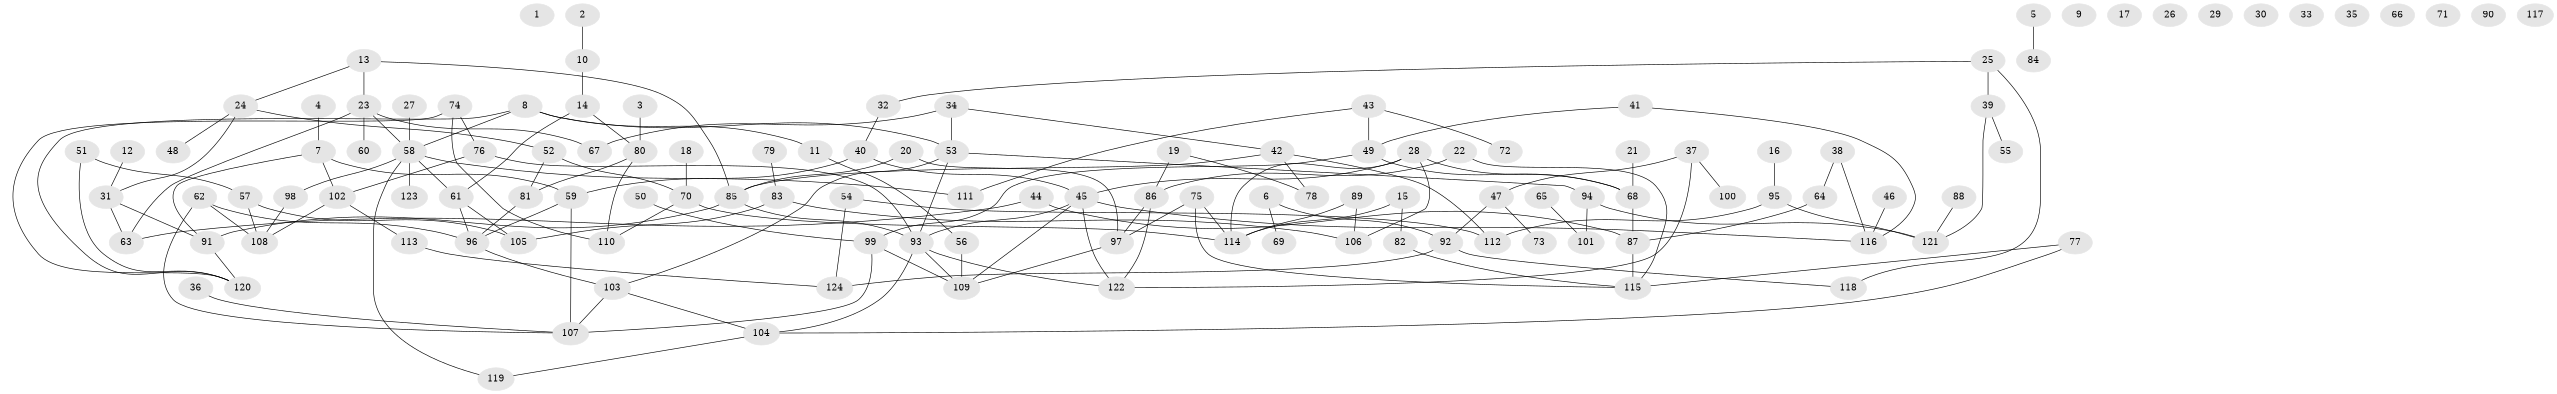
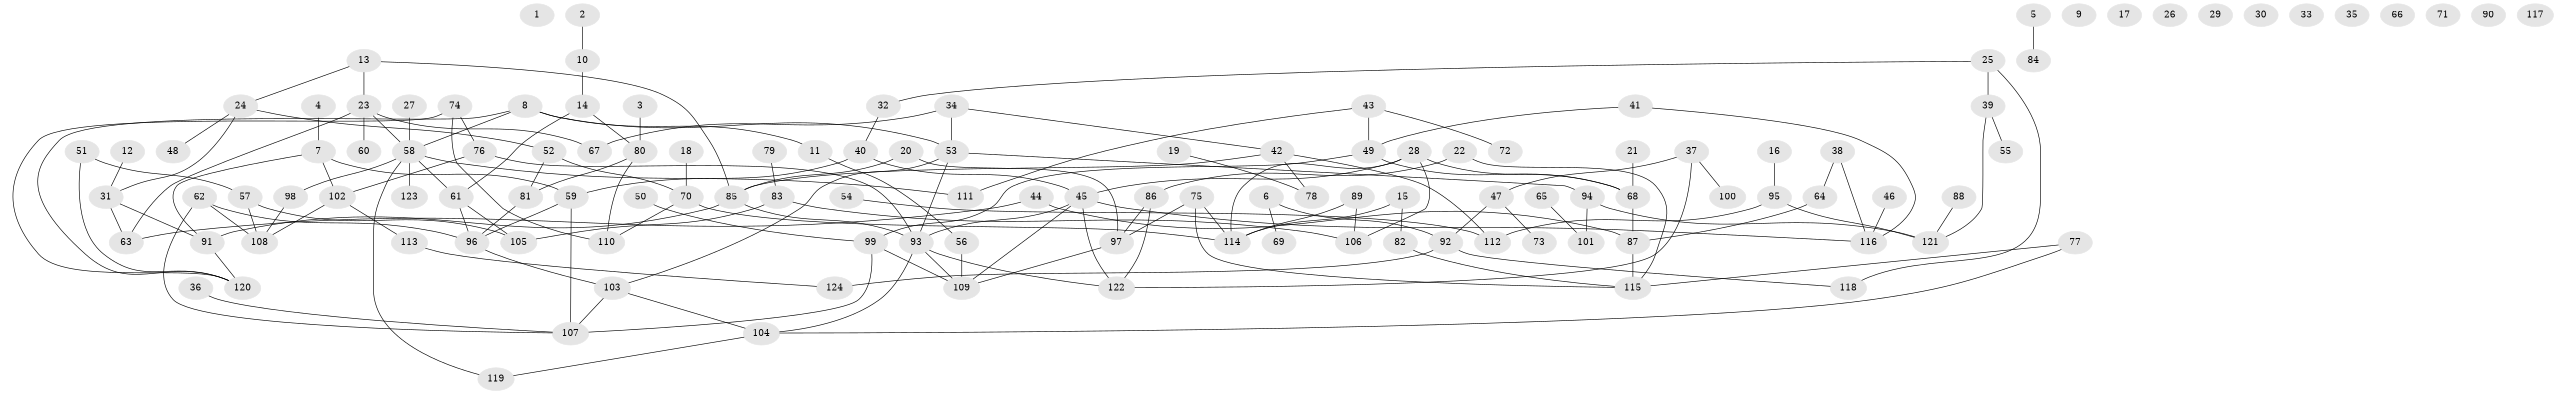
(1163, 174) -> none
(841, 244) -> none
